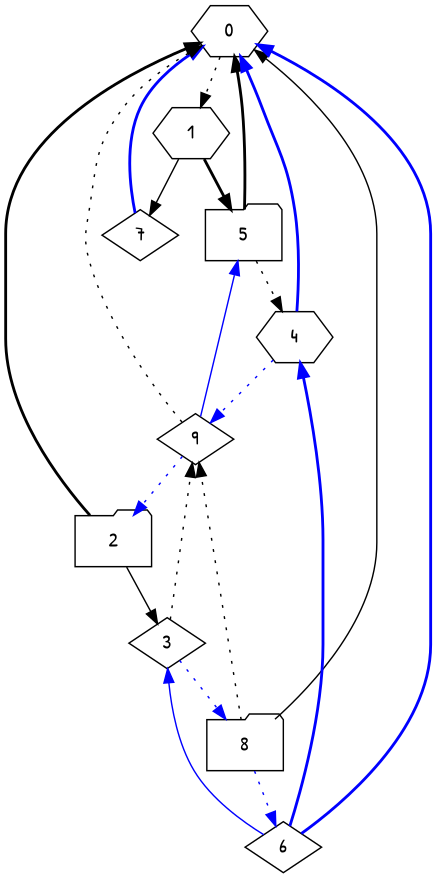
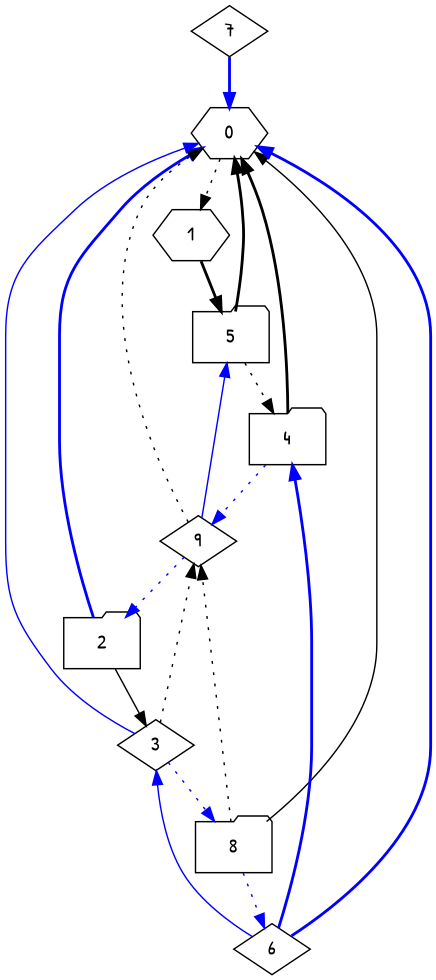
(167, 181) -> none
(290, 187) -> (279, 291)
(6, 250) -> (60, 362)
(295, 337) -> (288, 439)
none -> (6, 423)
